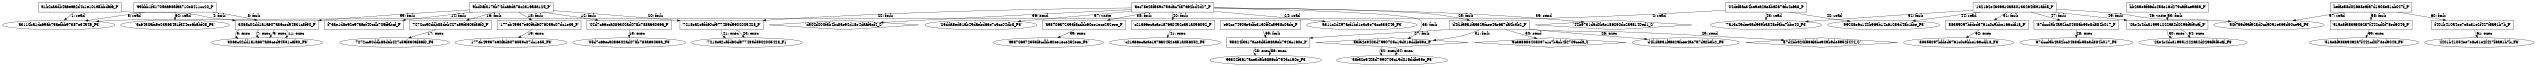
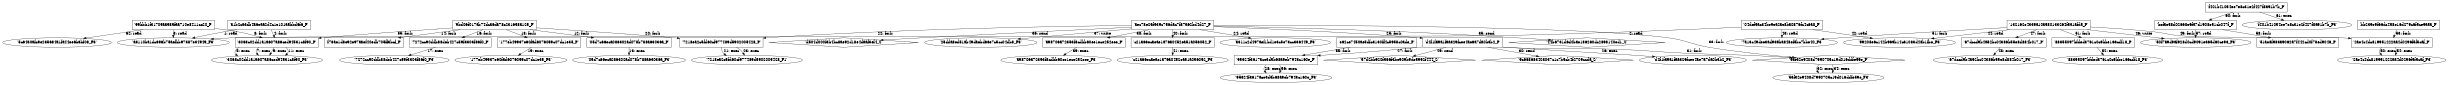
(2420, 16) -> (2222, 16)
(629, 25) -> (629, 43)
(2364, 43) -> none
